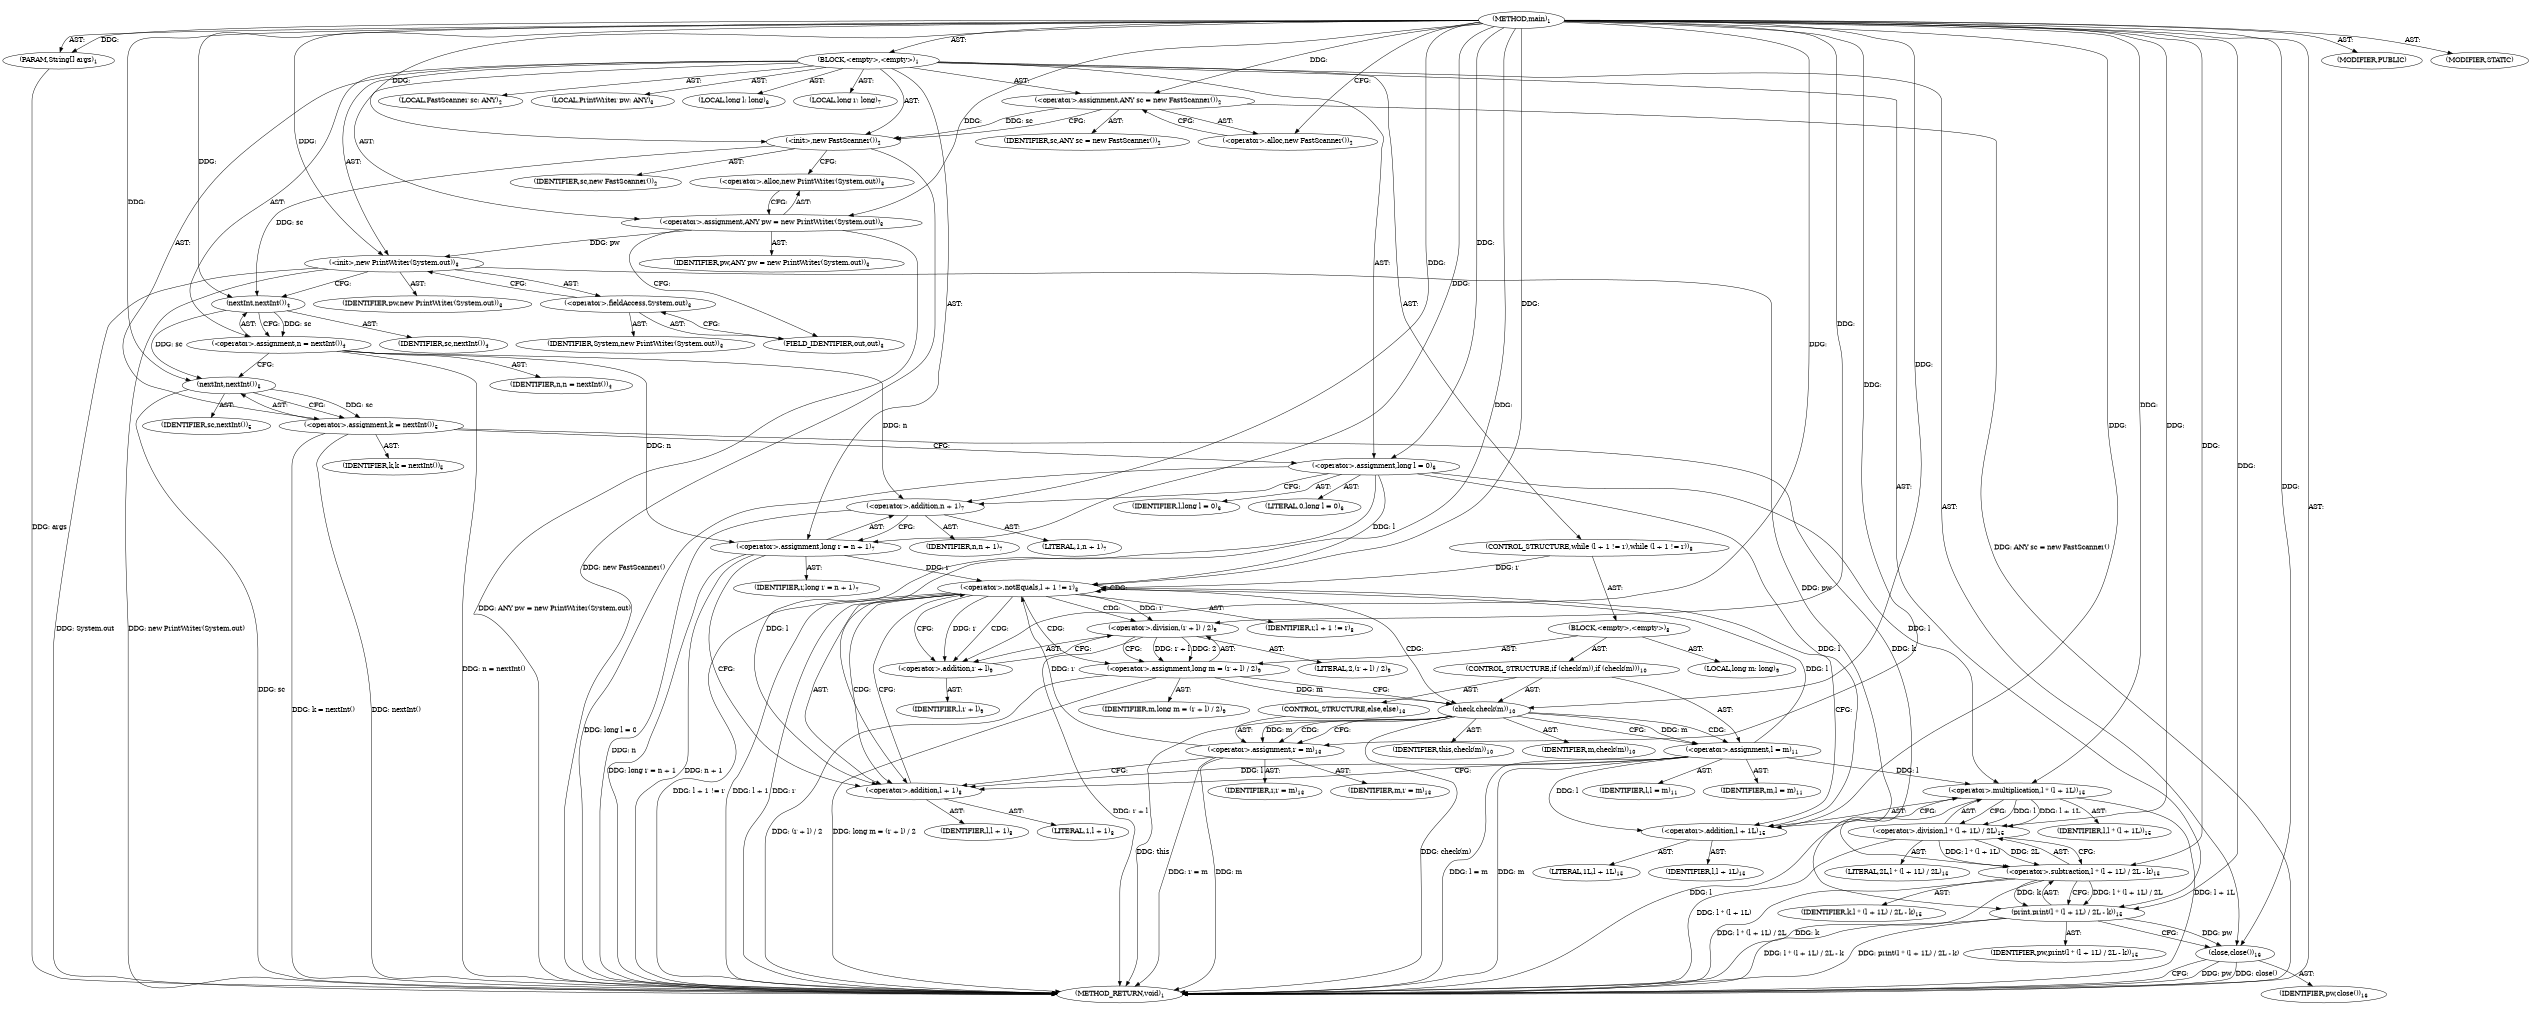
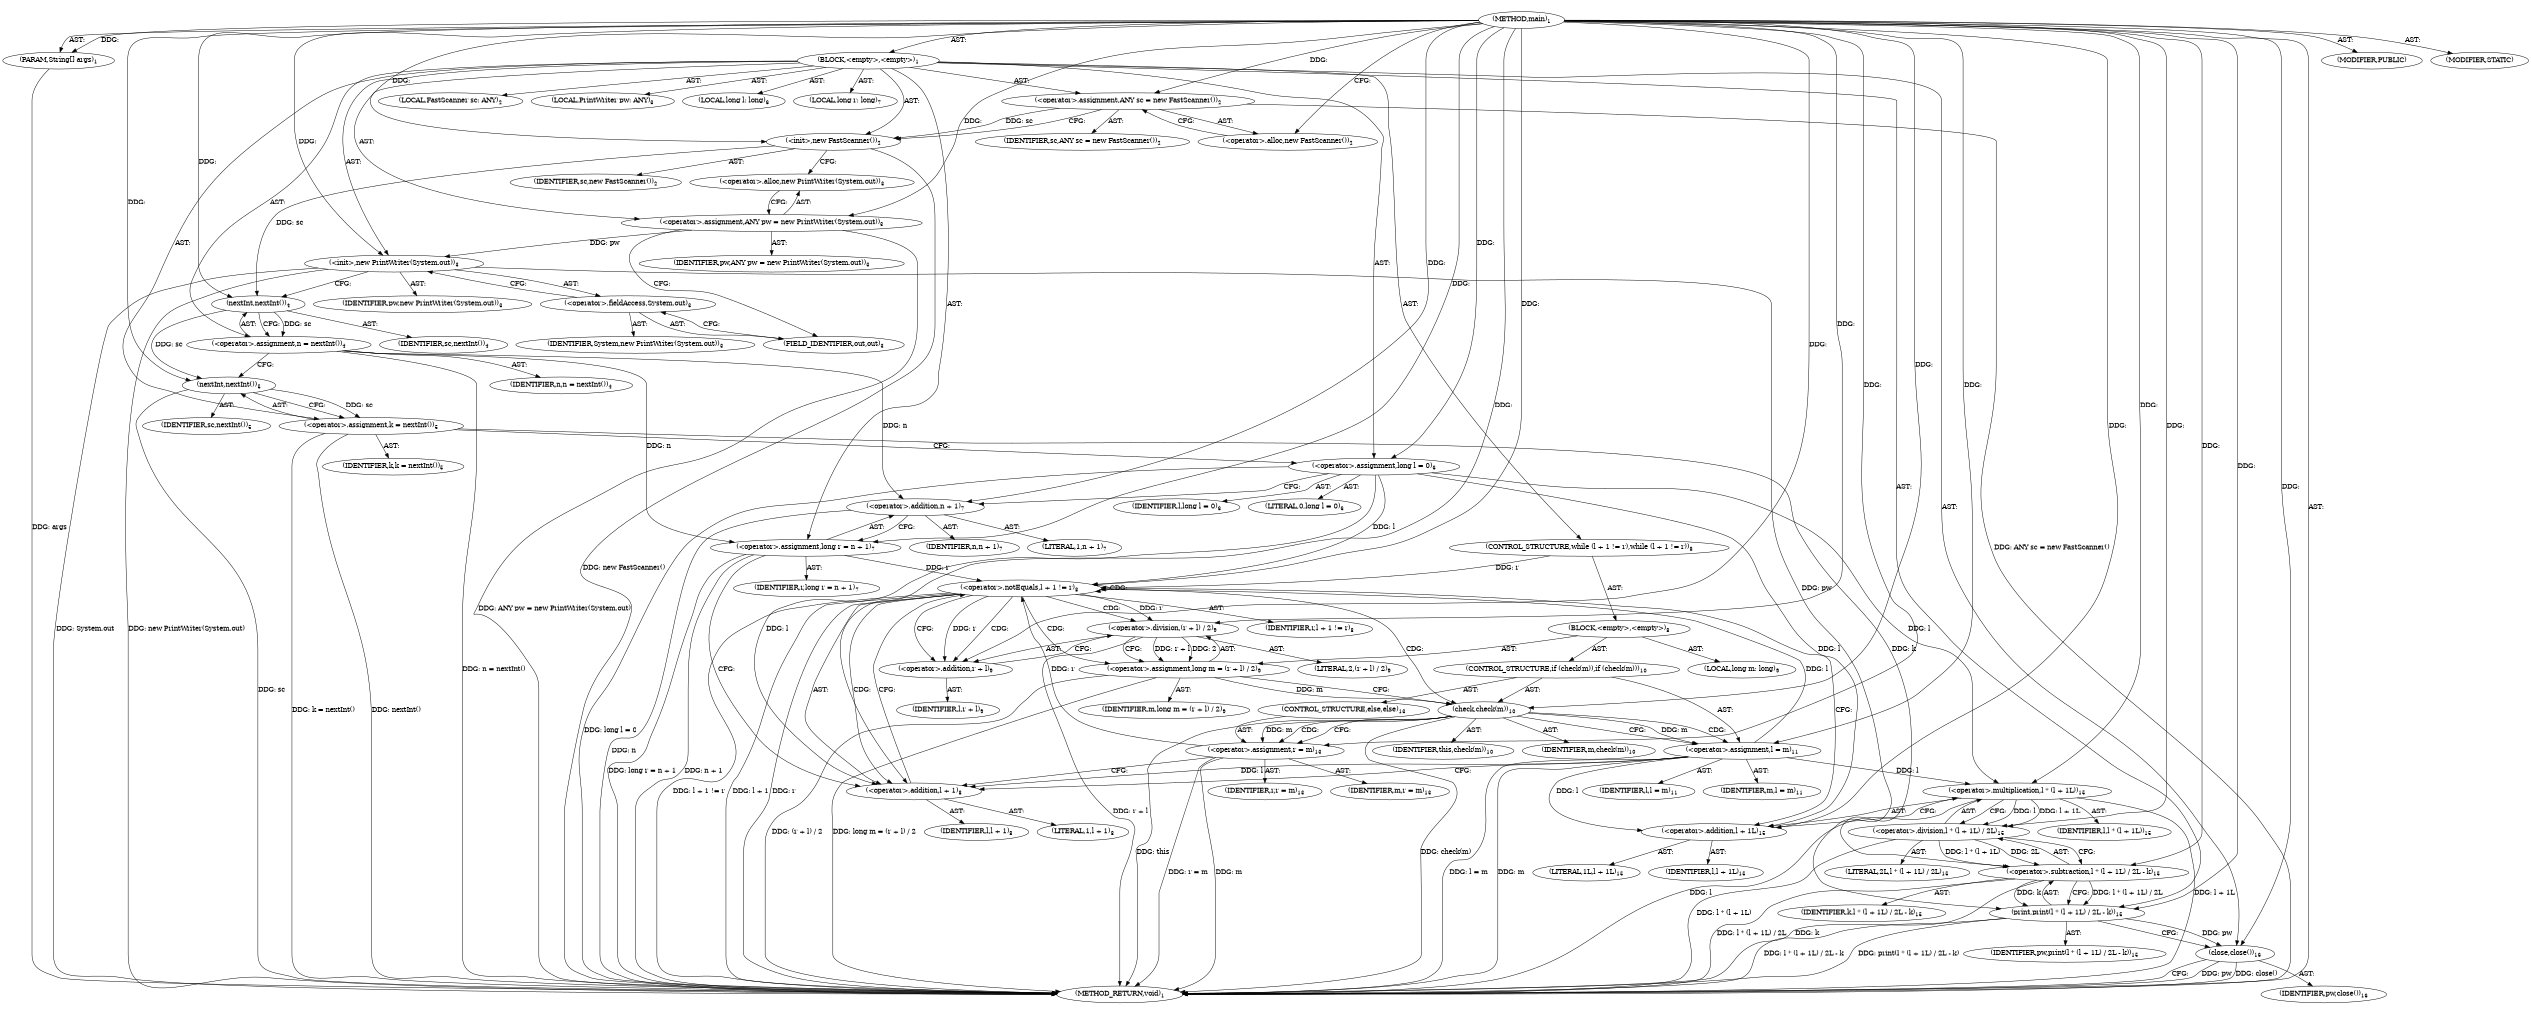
none -> (1963, 256)
